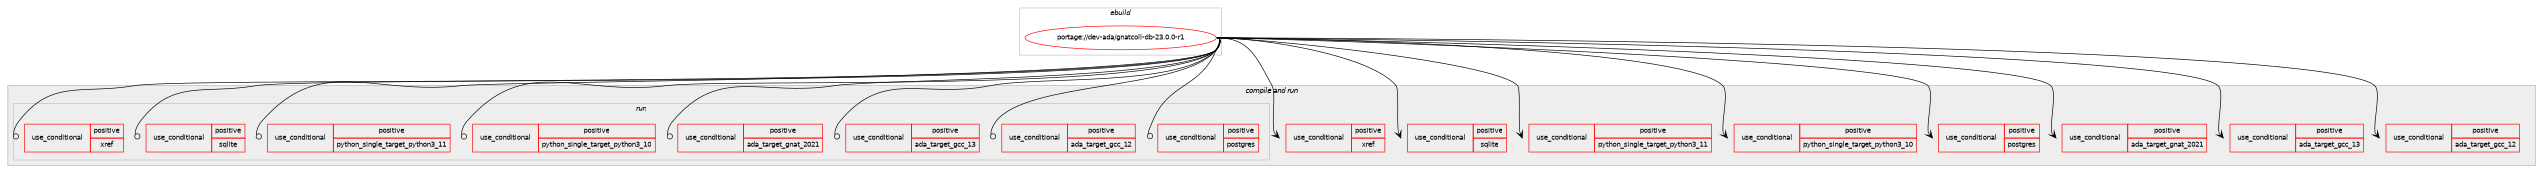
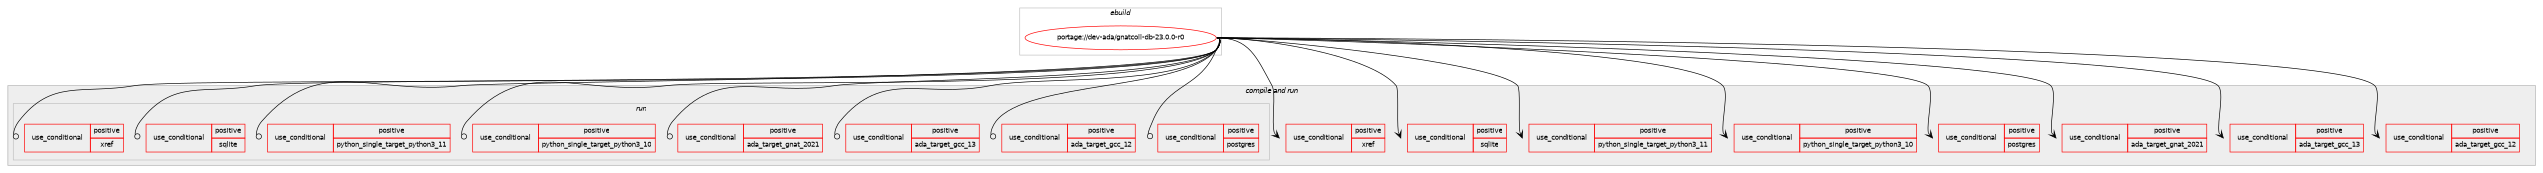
(1121, 38) -> (1121, 38)
